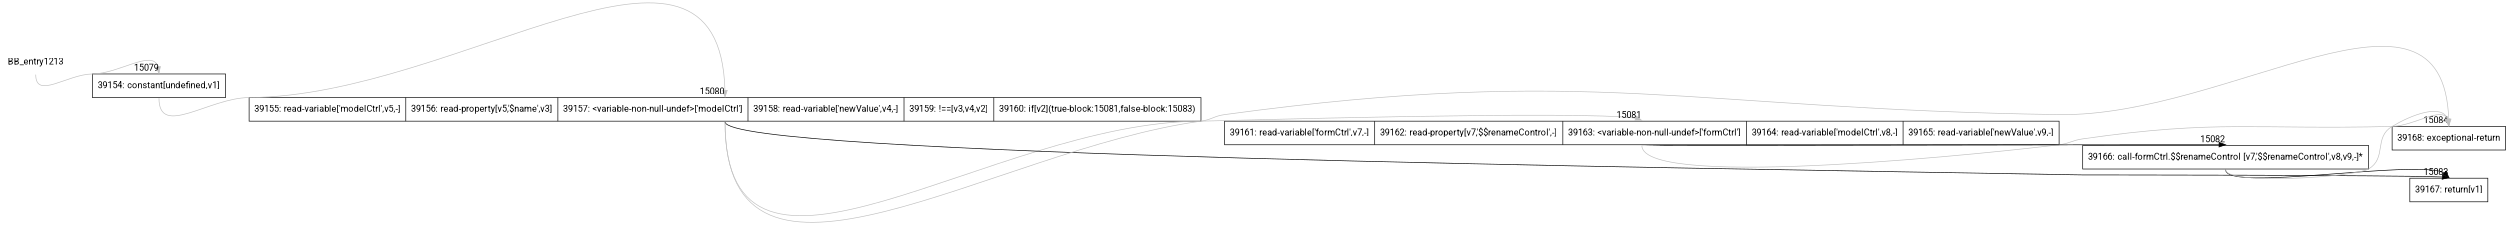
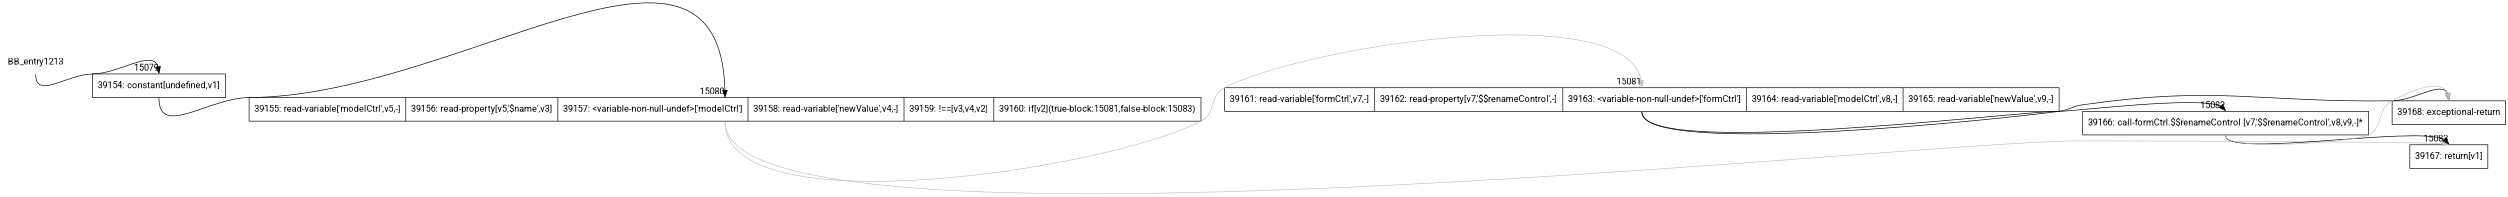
(463, 51) -> (463, 51)
(95, 74) -> (95, 74)
(1574, 92) -> none
(2003, 151) -> (2084, 105)
(1582, 166) -> (1575, 174)
